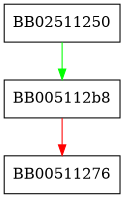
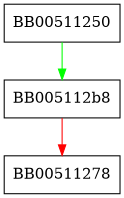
(62, 23) -> (62, 23)
(62, 175) -> (62, 175)
